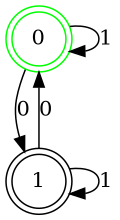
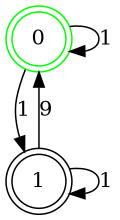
(24, 110) -> (24, 110)
(46, 110) -> (46, 110)
